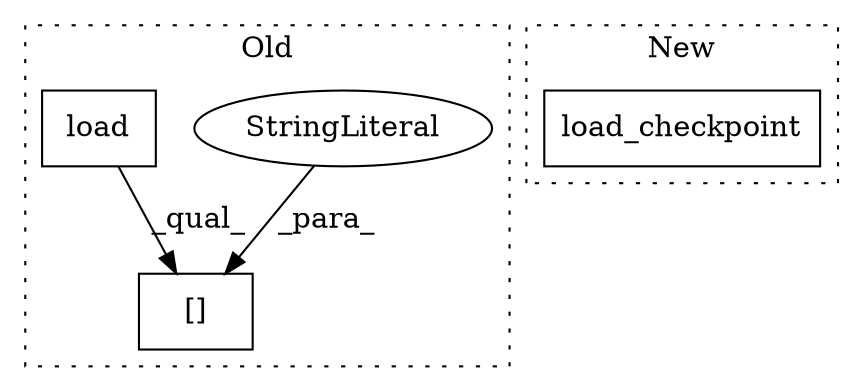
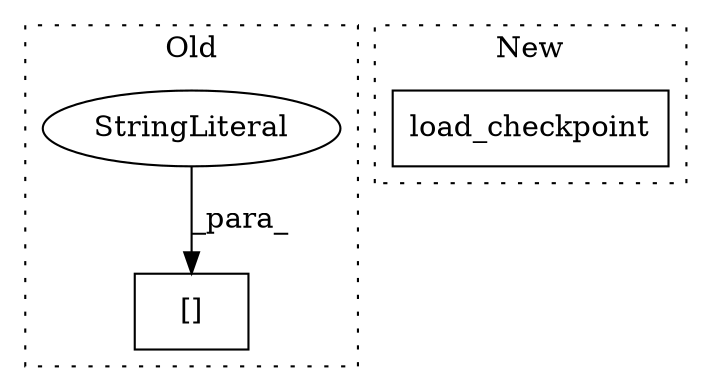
(99, 128) -> none
